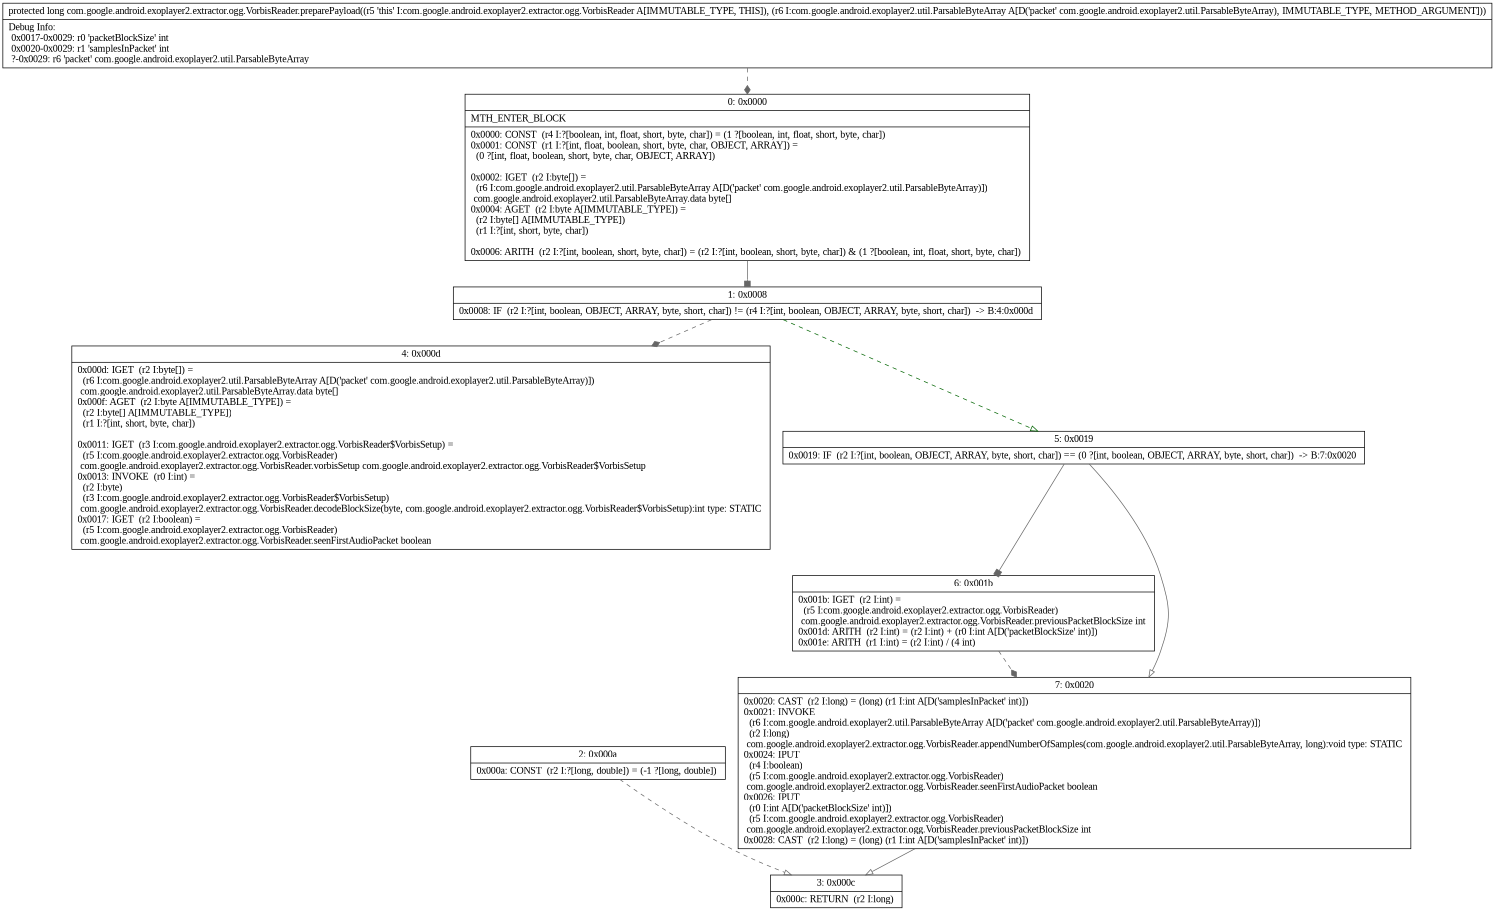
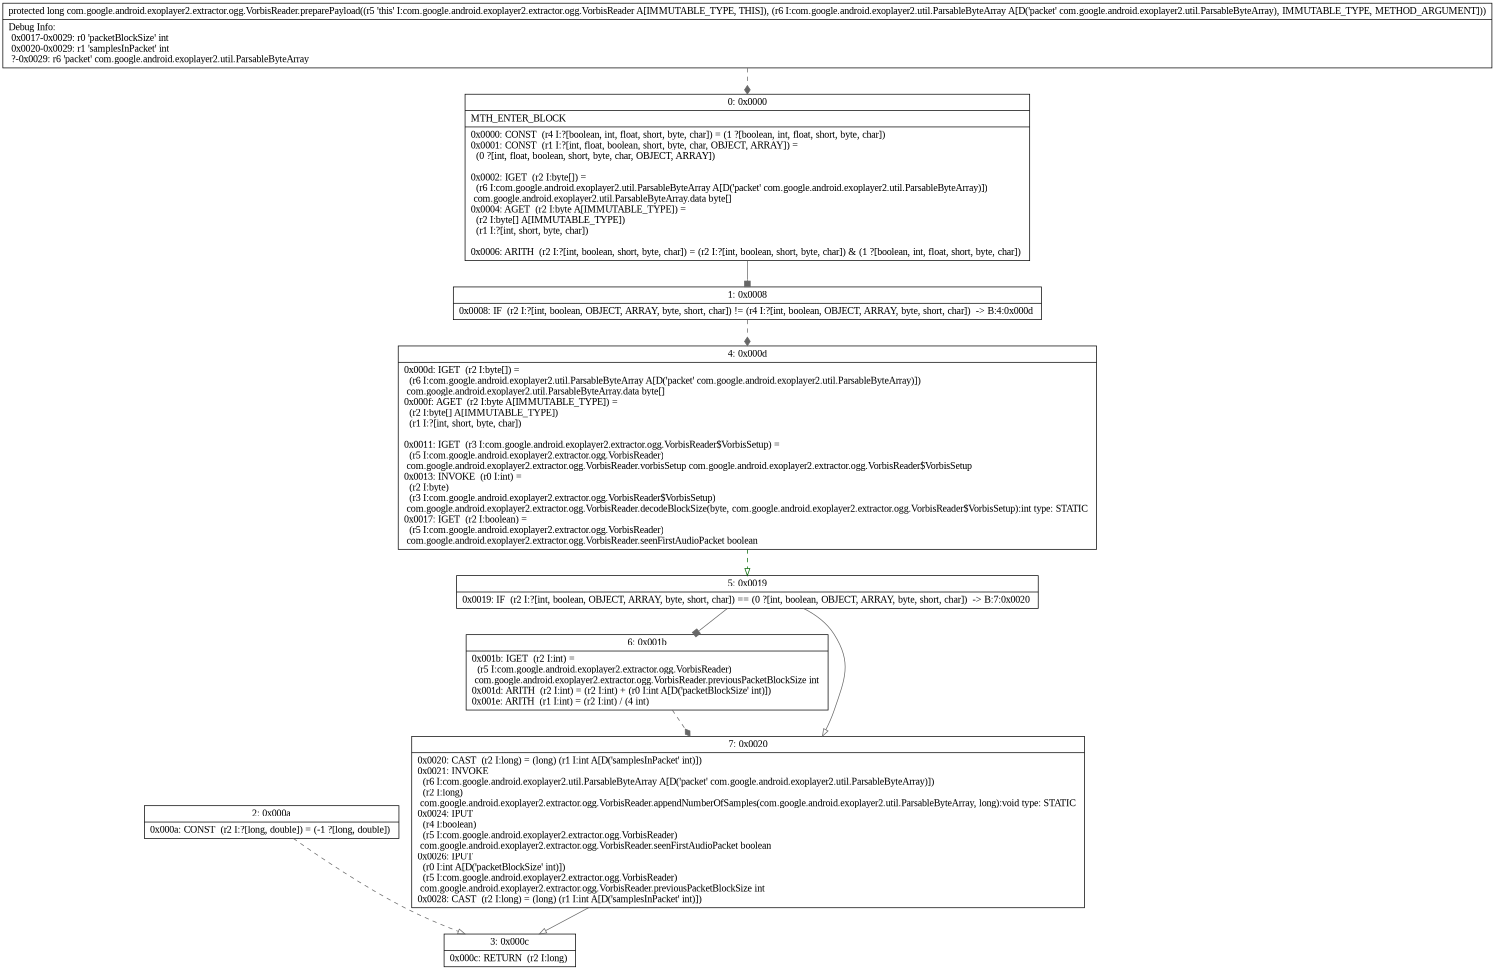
(907, 374) -> (747, 559)
